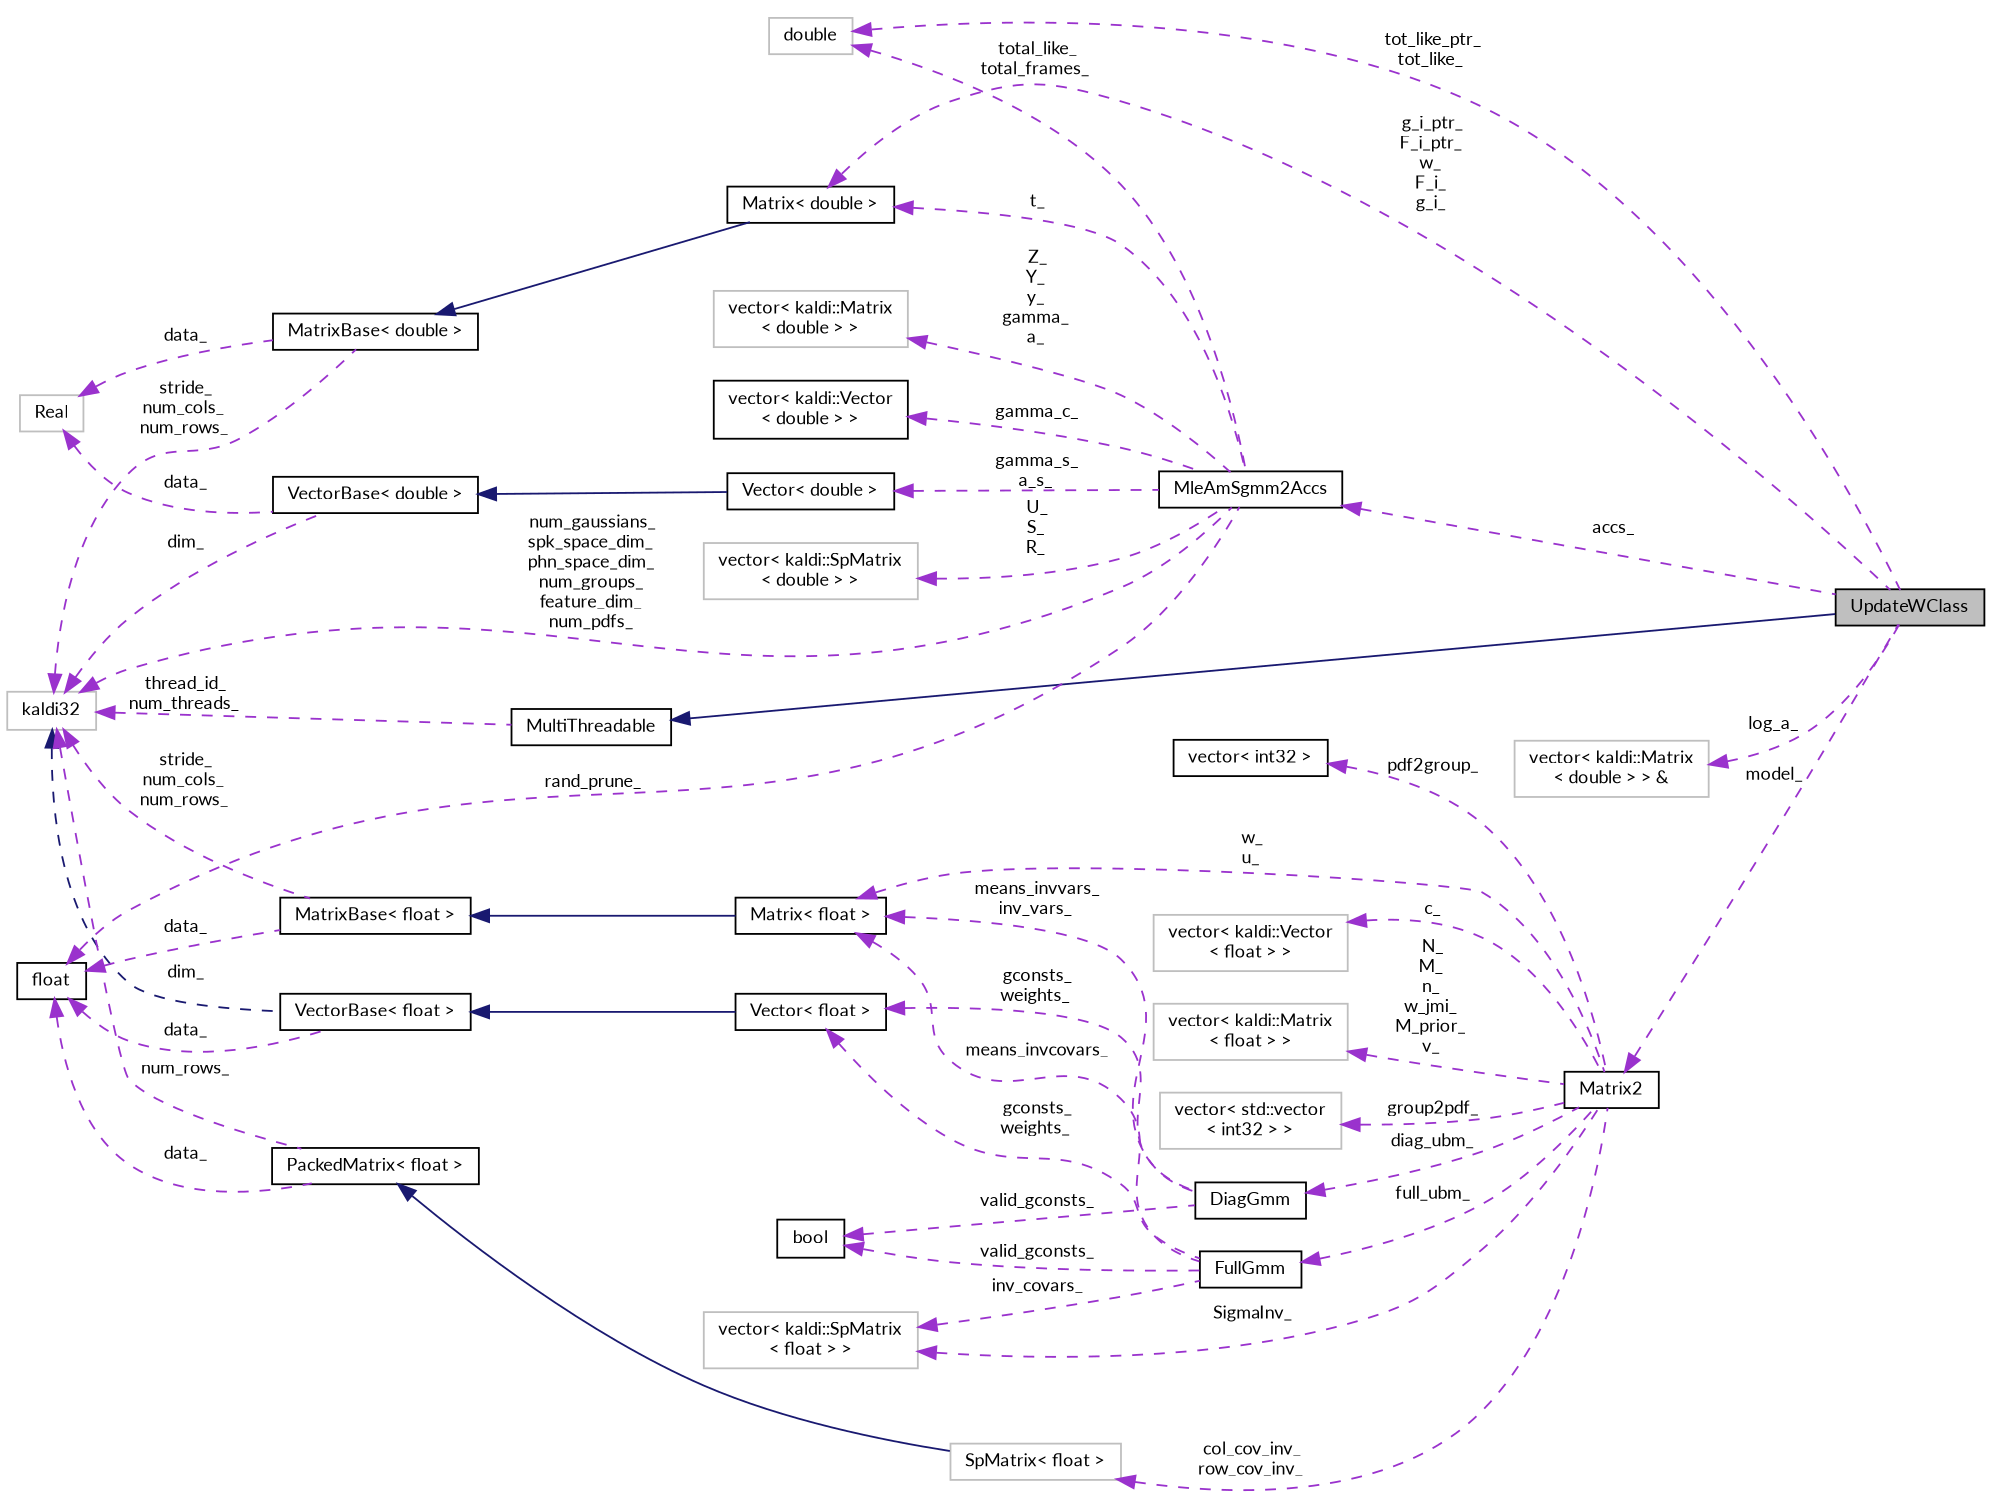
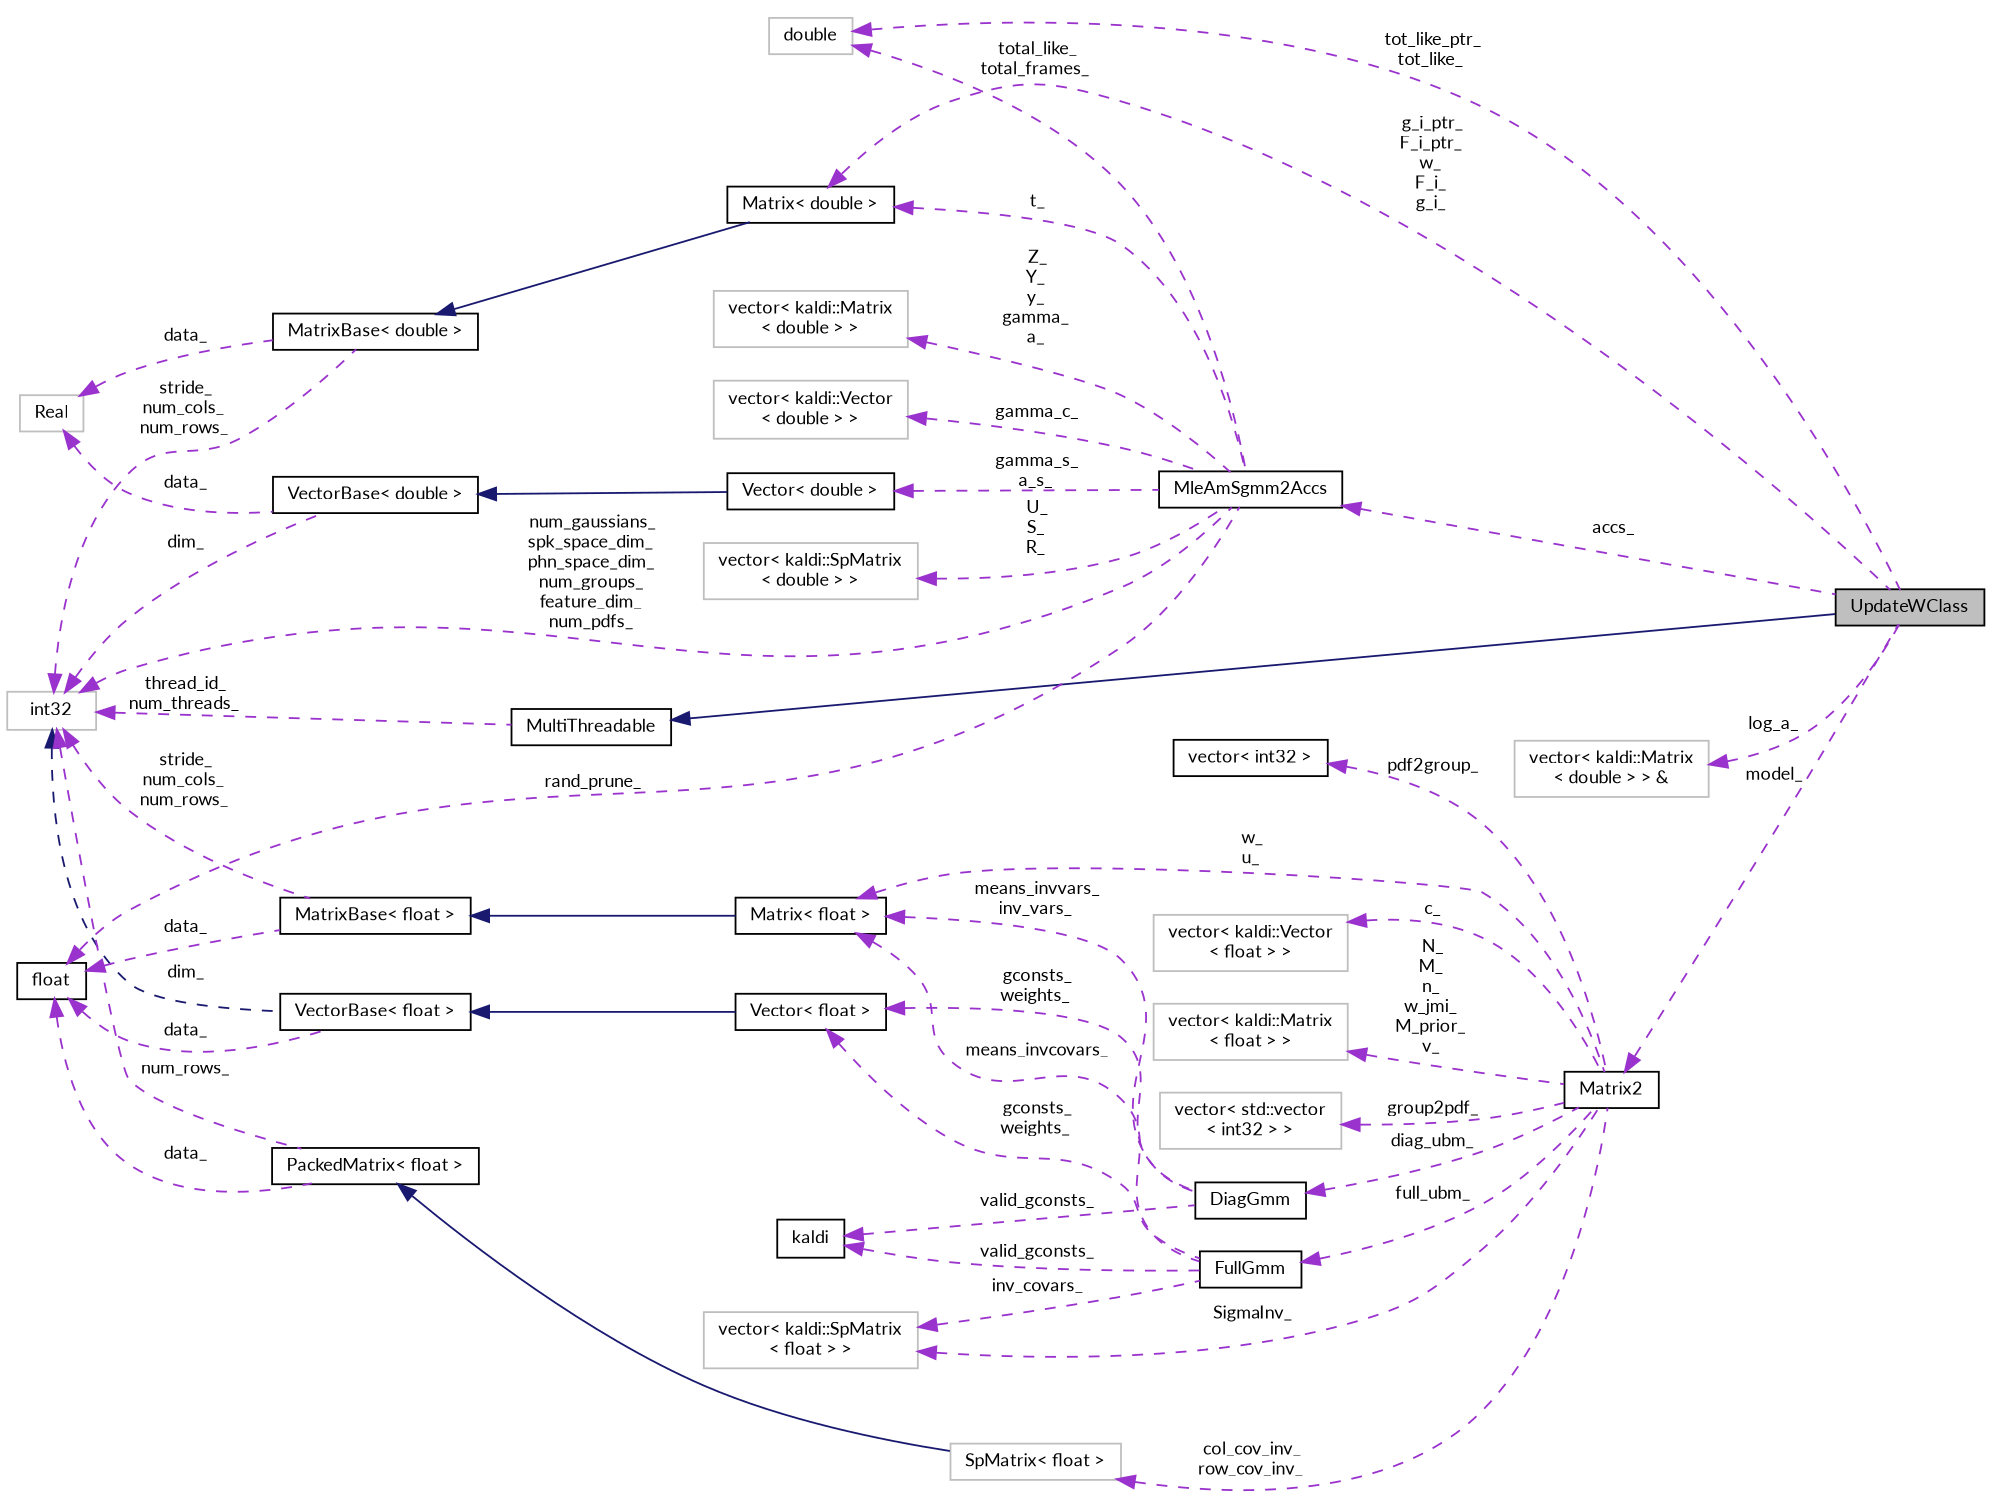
(811, 410) -> (811, 410)
(52, 711) -> (52, 711)
(811, 1239) -> (811, 1239)
